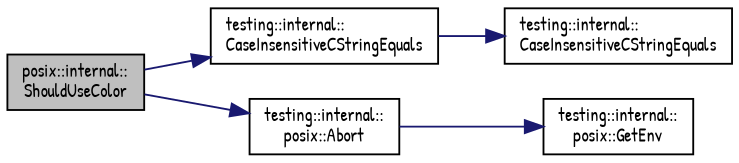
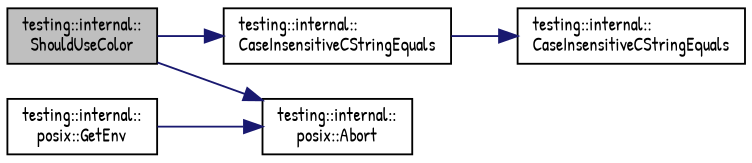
(76, 82) -> (82, 36)
(462, 127) -> (200, 127)
